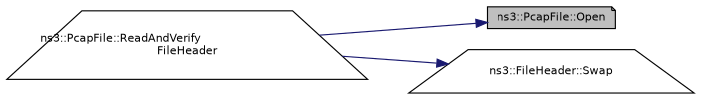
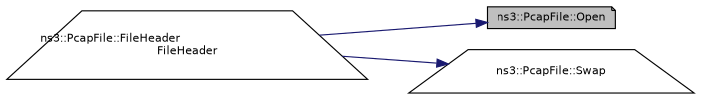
(187, 45) -> (187, 45)
(551, 71) -> (551, 71)
